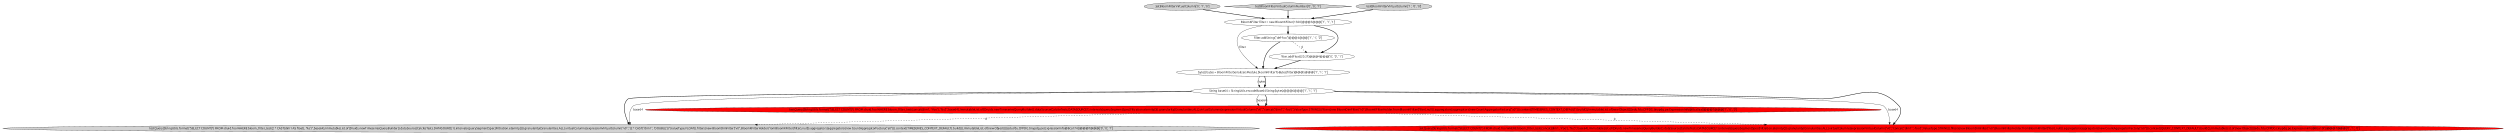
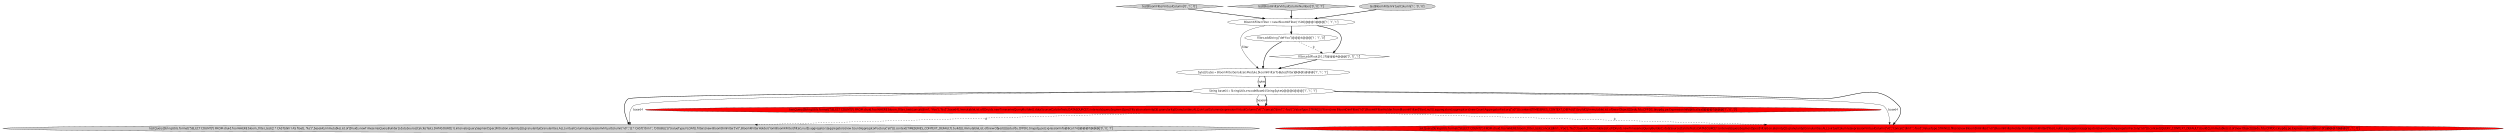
(1182, 6) -> (1170, 6)
(1312, 57) -> (1329, 57)
